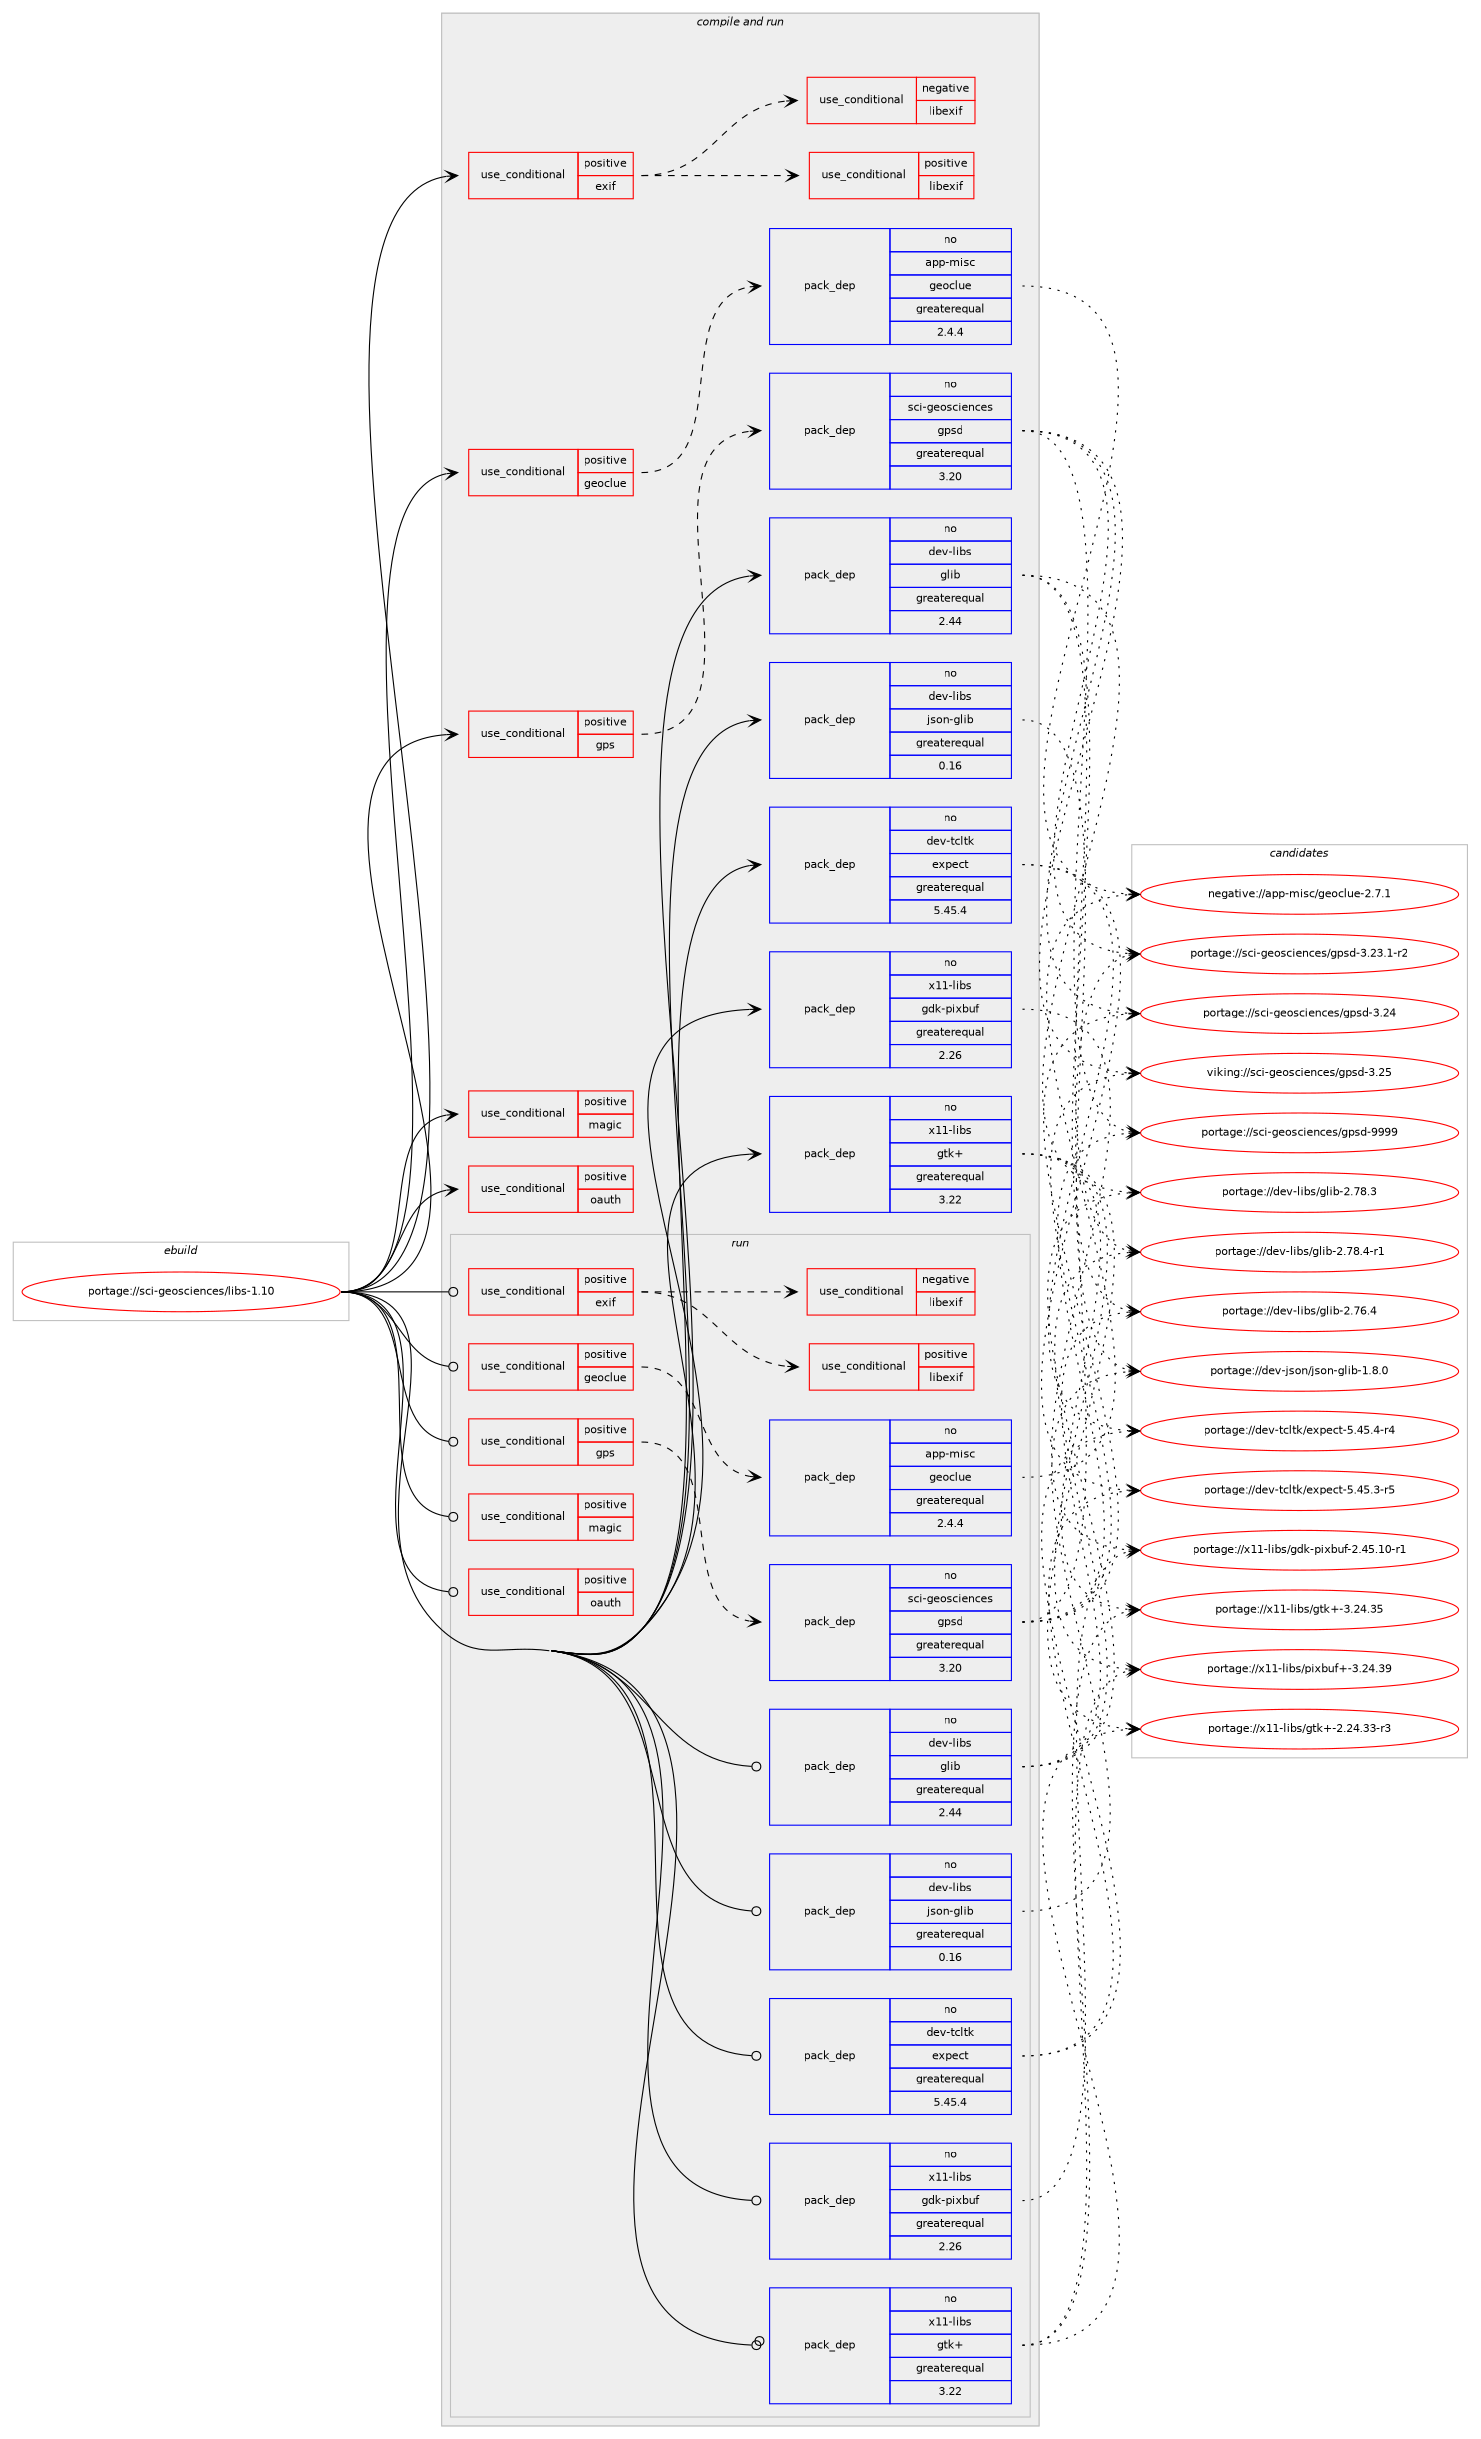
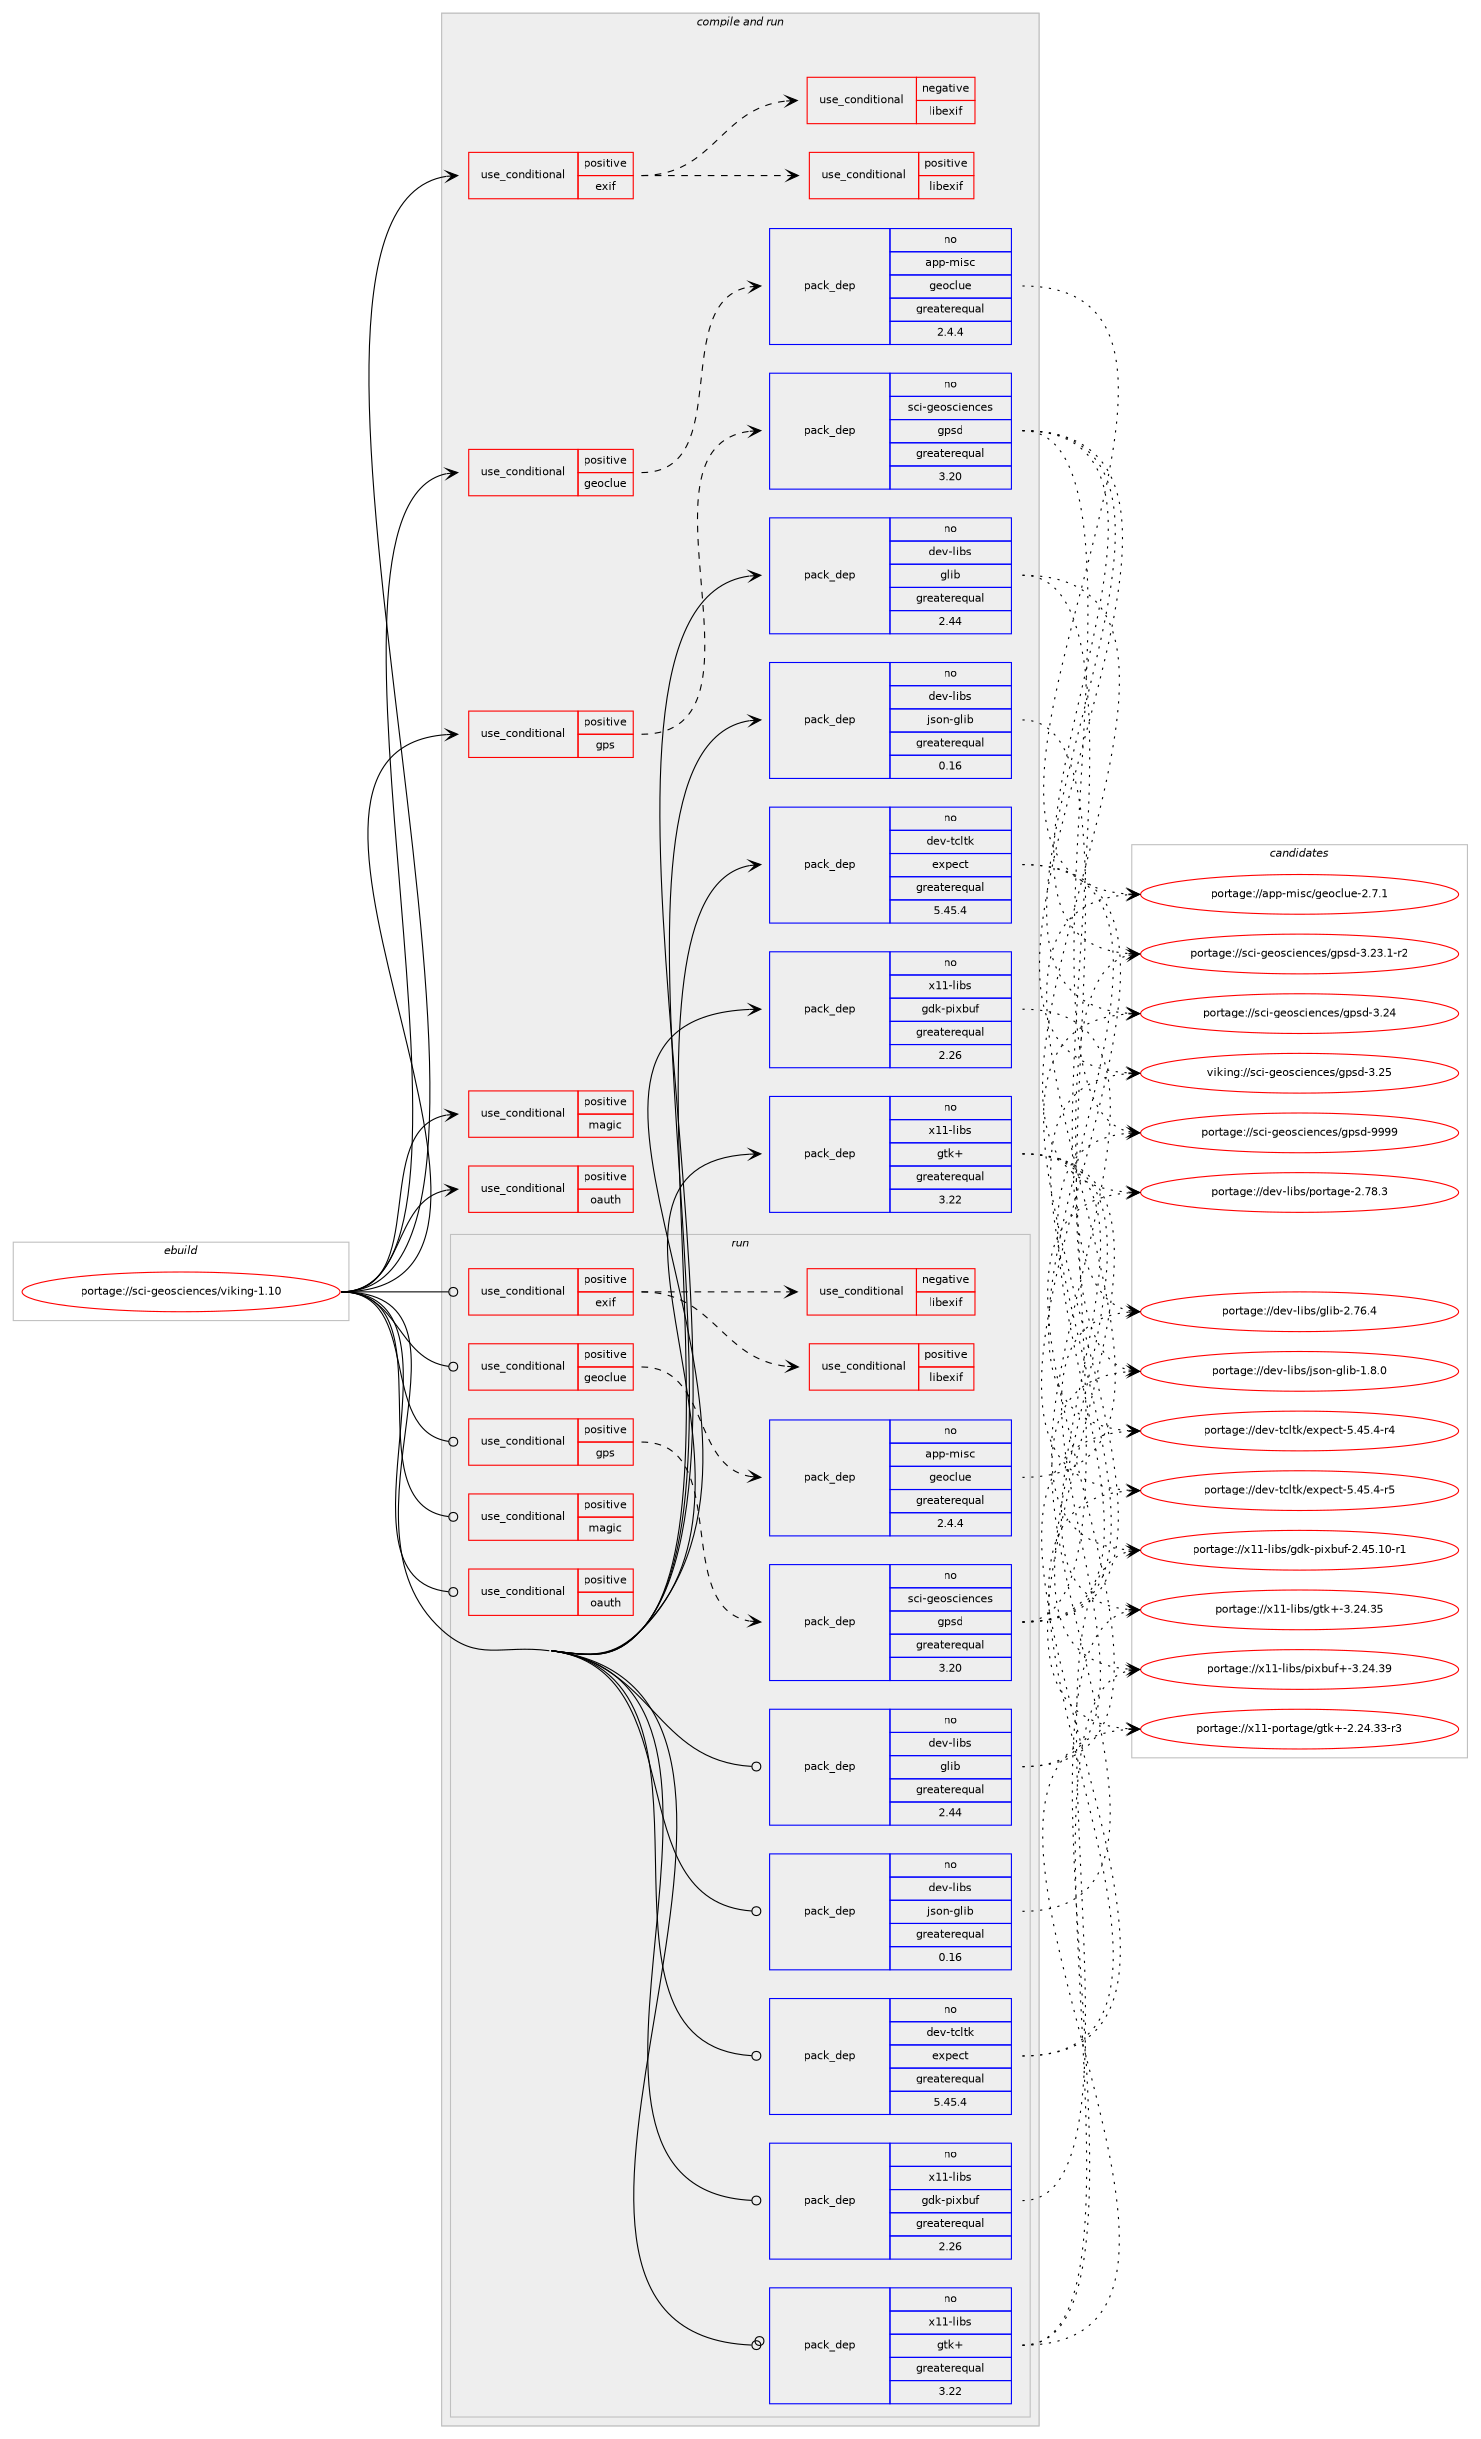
(1300, 894) -> (1300, 894)
(1300, 1192) -> (1300, 1192)
(1300, 1252) -> none
(181, 1292) -> (181, 1292)
(1300, 1371) -> (1300, 1371)
(1300, 1491) -> (1300, 1491)
(1300, 1729) -> (1300, 1729)
